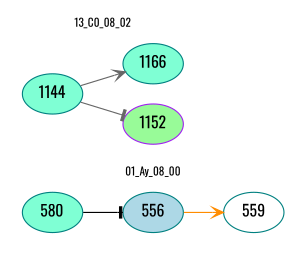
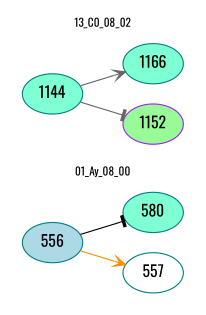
(100, 212) -> (100, 228)
(254, 212) -> (153, 273)
